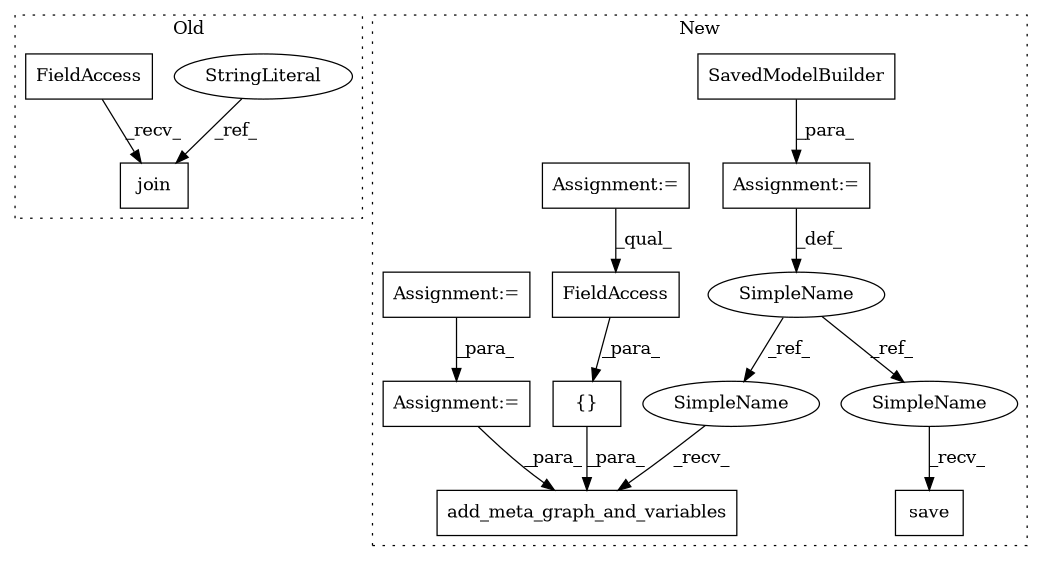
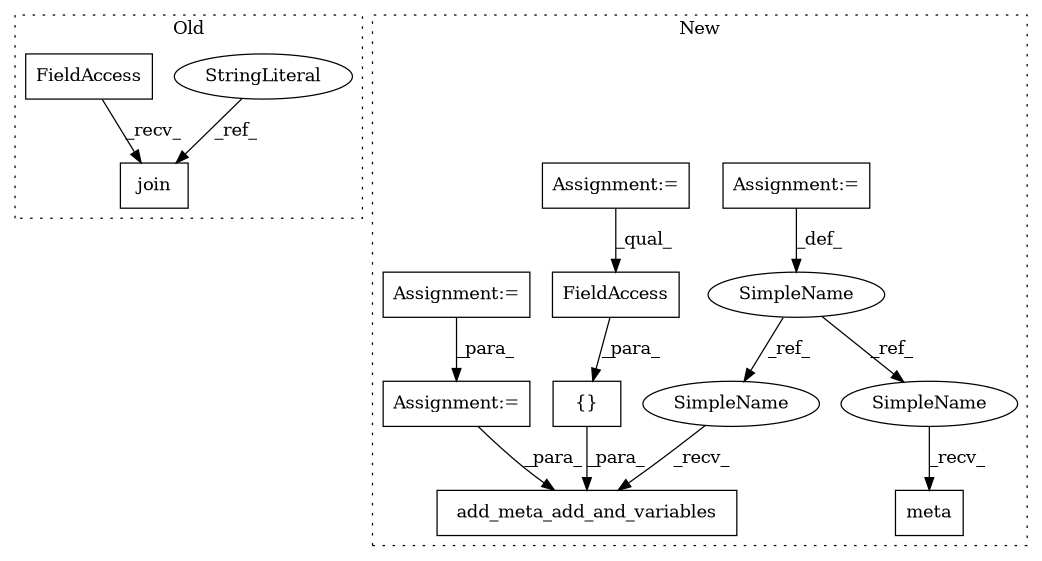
(796, 77) -> none
(587, 513) -> (587, 513)
(929, 513) -> (929, 513)
